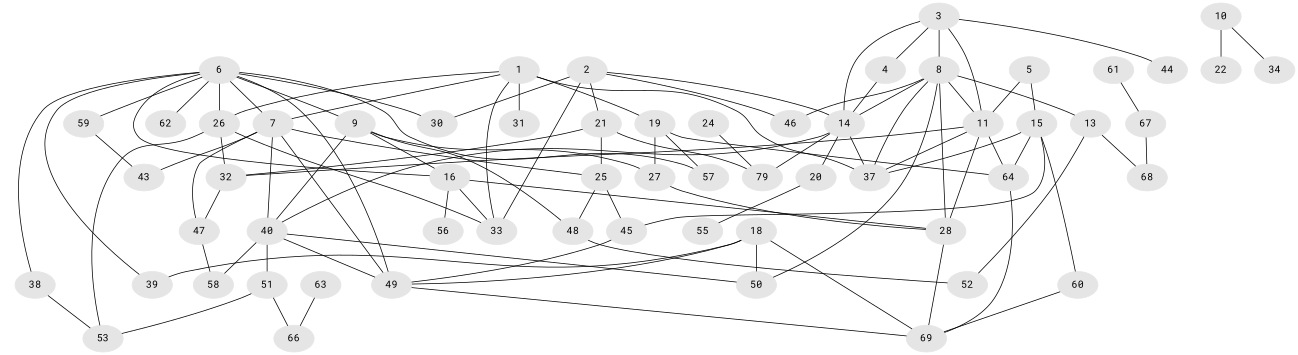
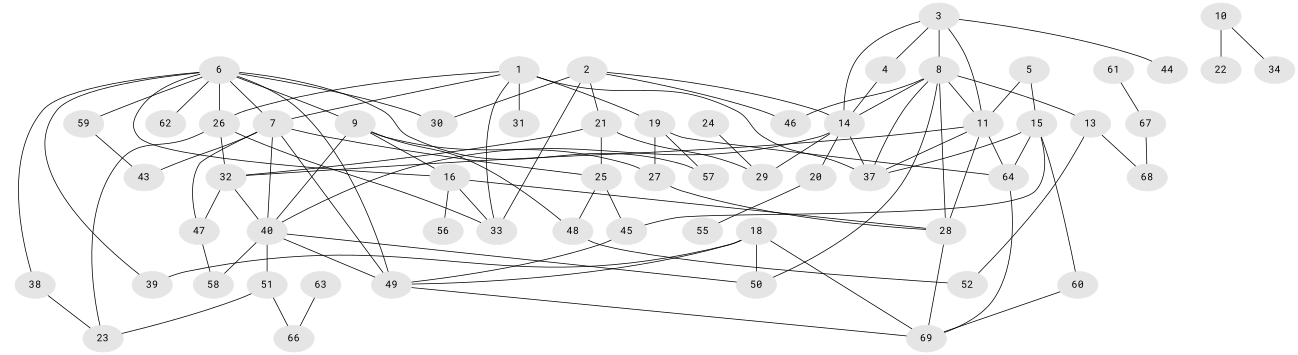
(762, 178) -> (762, 178)
none -> (247, 204)
(103, 339) -> (103, 339)
